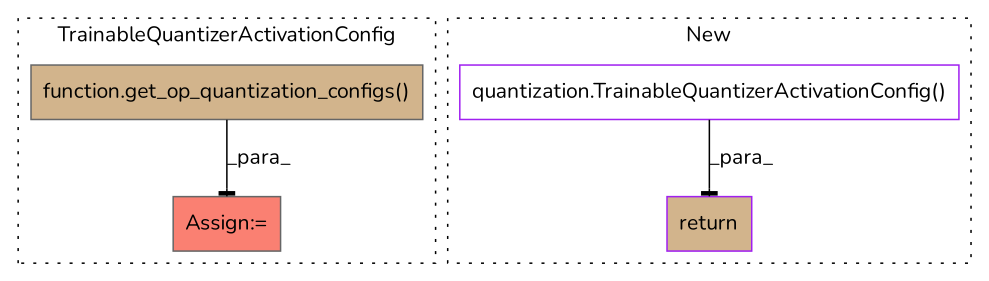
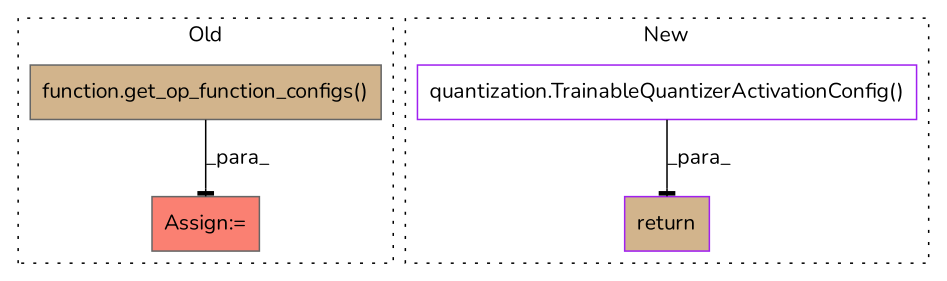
(227, 36) -> (206, 36)
(227, 92) -> (206, 92)
